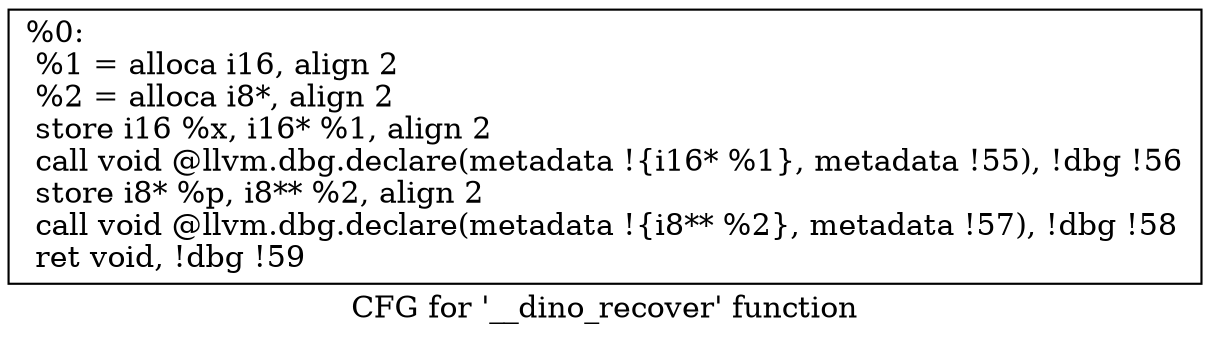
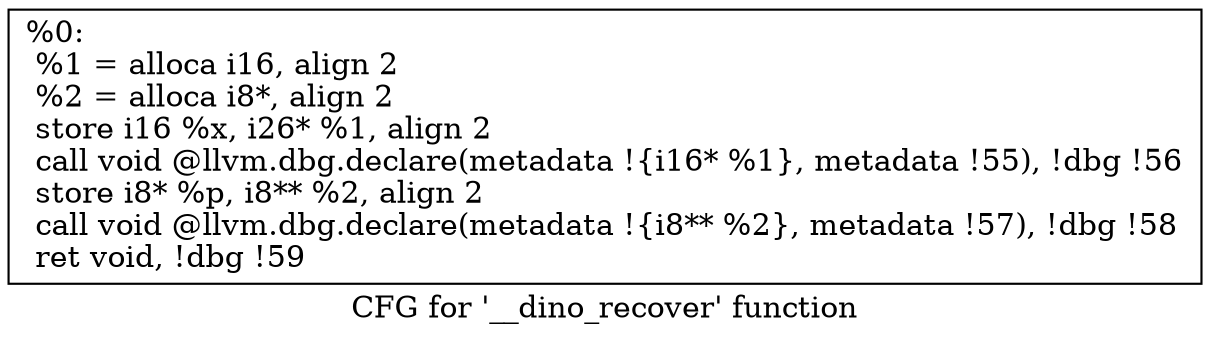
(259, 130) -> (259, 130)
